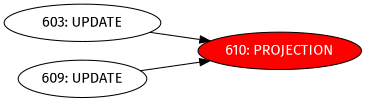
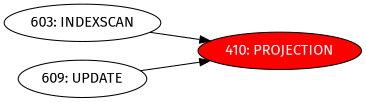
(82, 23) -> (82, 23)
(280, 51) -> (280, 51)
